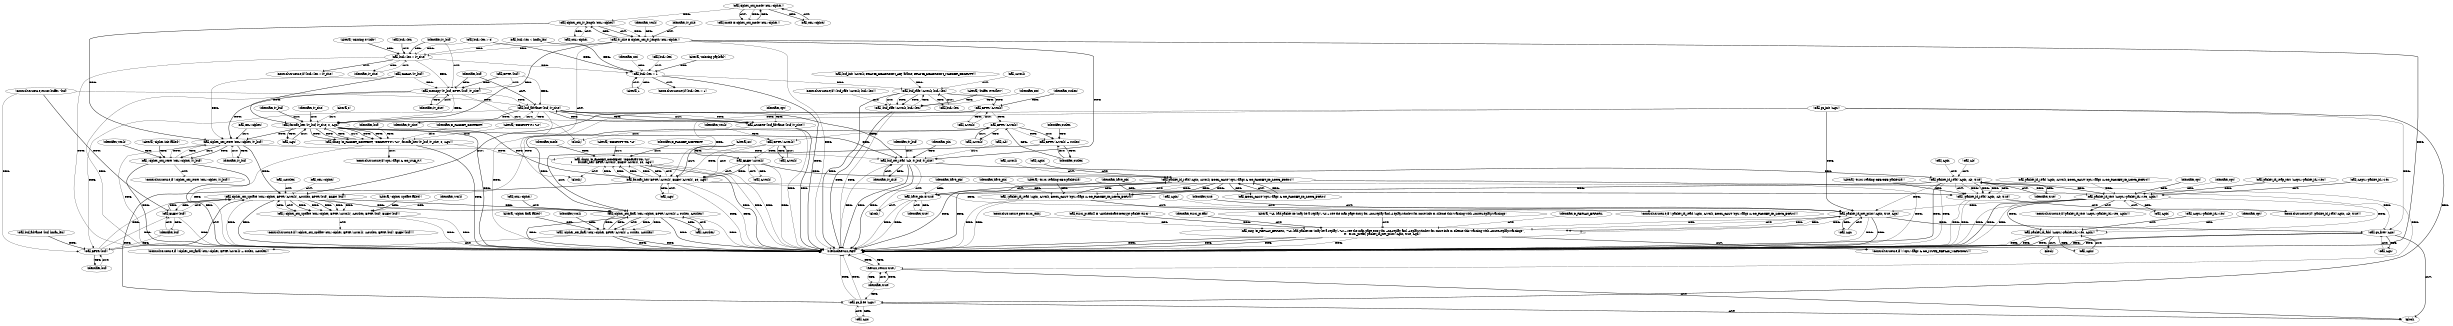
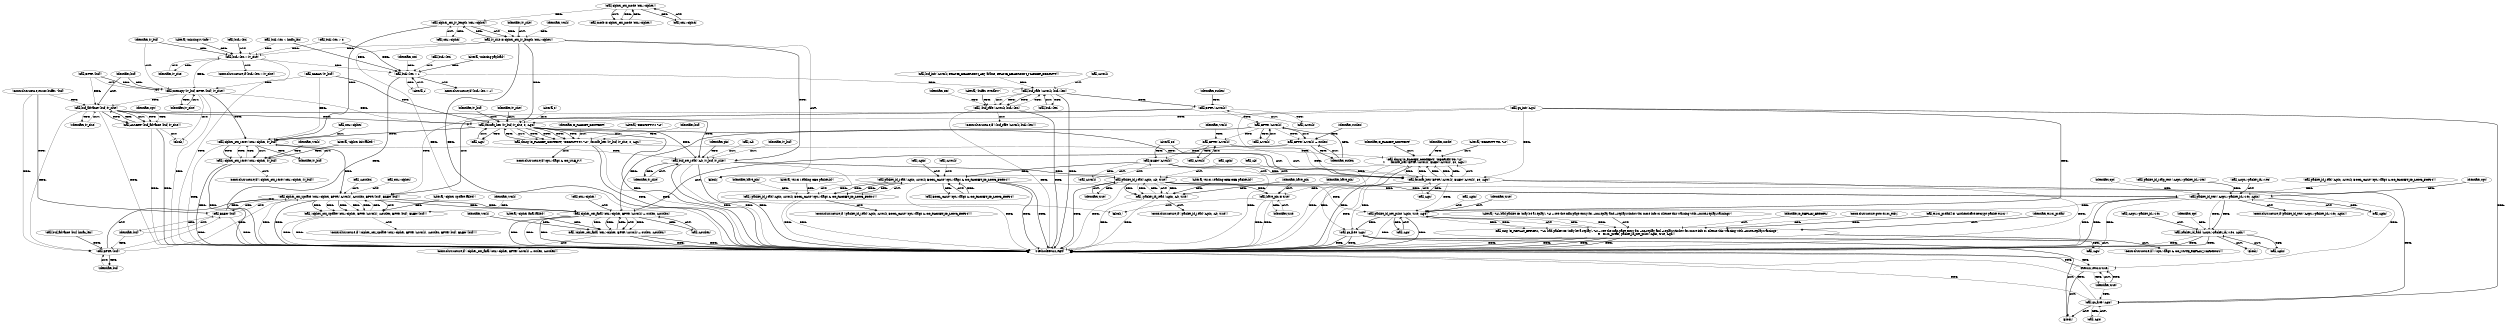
(868, 99) -> (998, 116)
